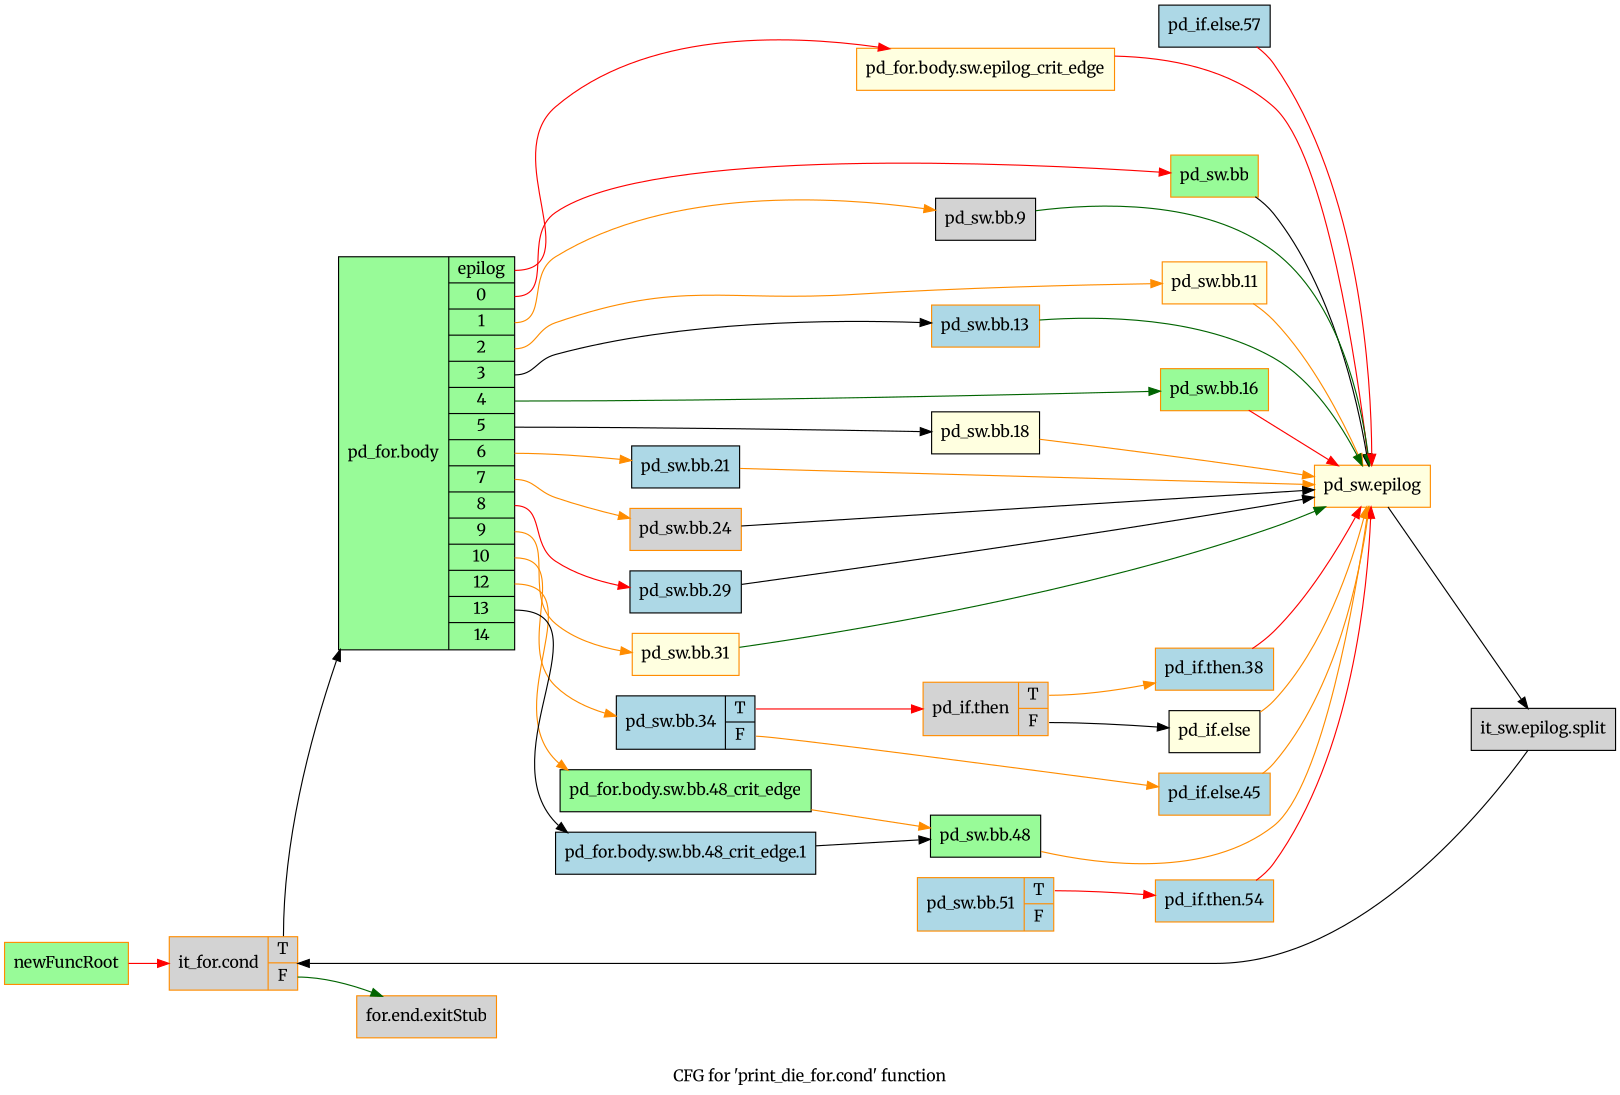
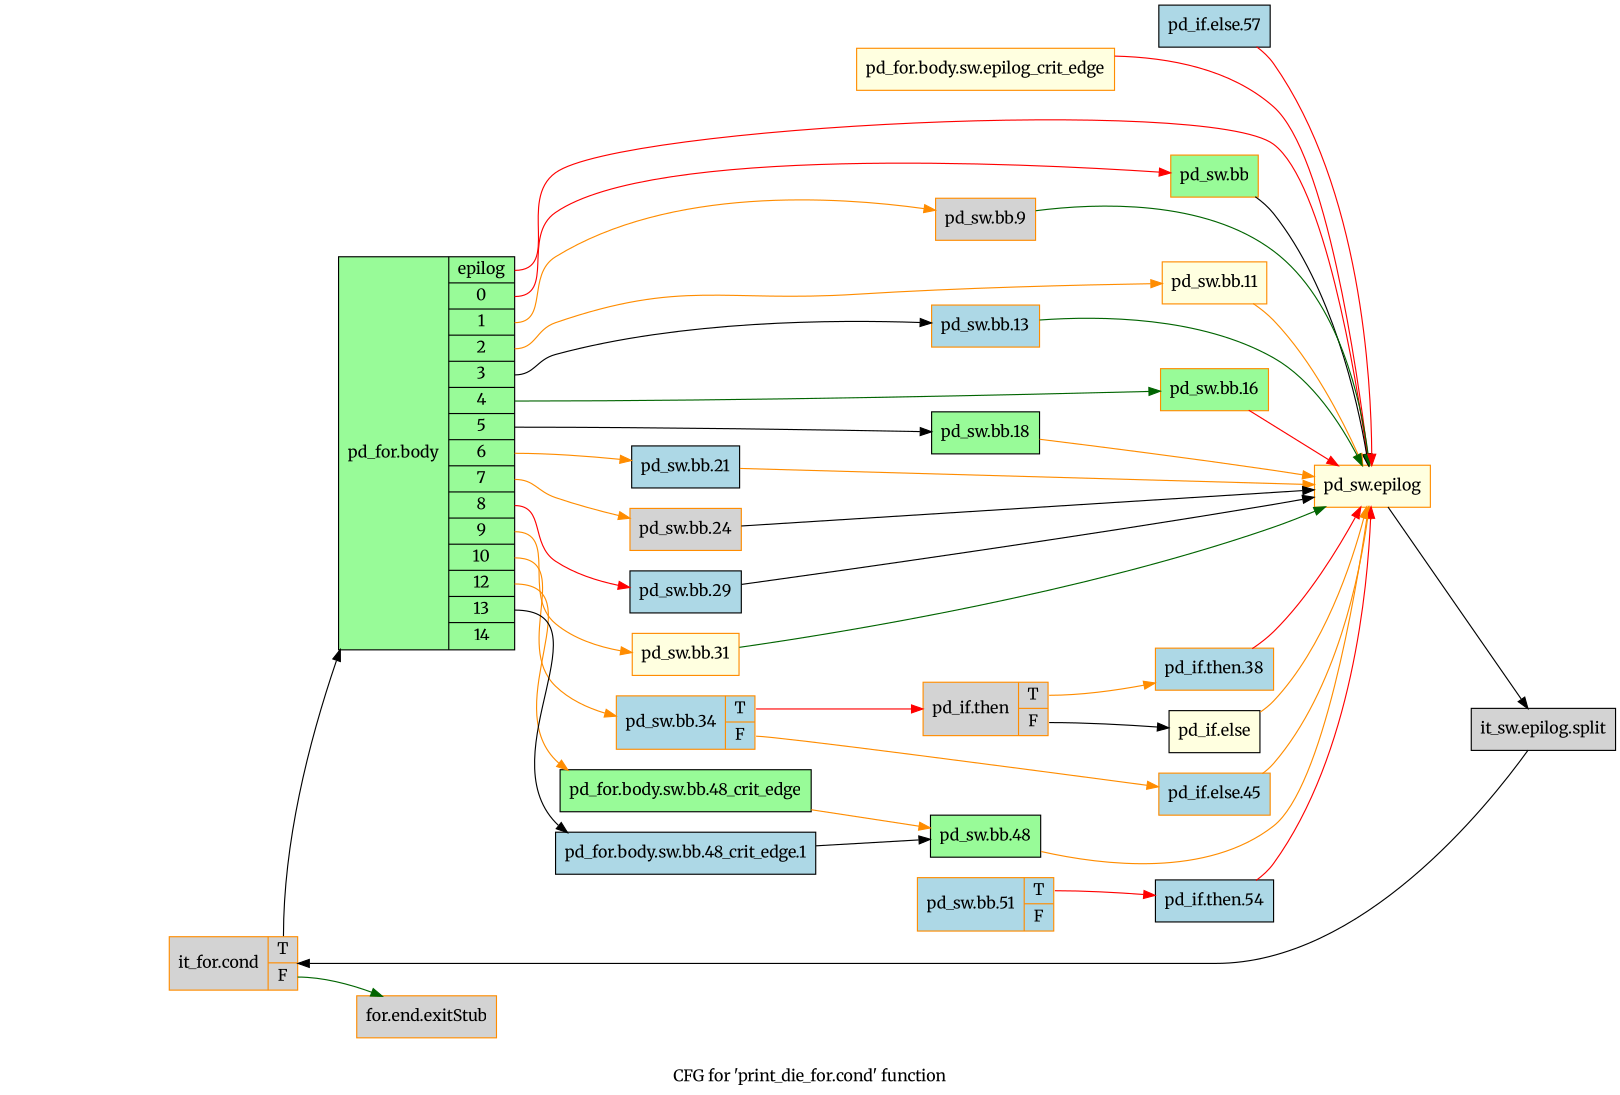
(619, 69) -> (1019, 120)
(986, 219) -> (986, 219)
(986, 433) -> (986, 433)
(686, 723) -> (686, 723)
(1215, 901) -> (1215, 901)
(66, 963) -> none
